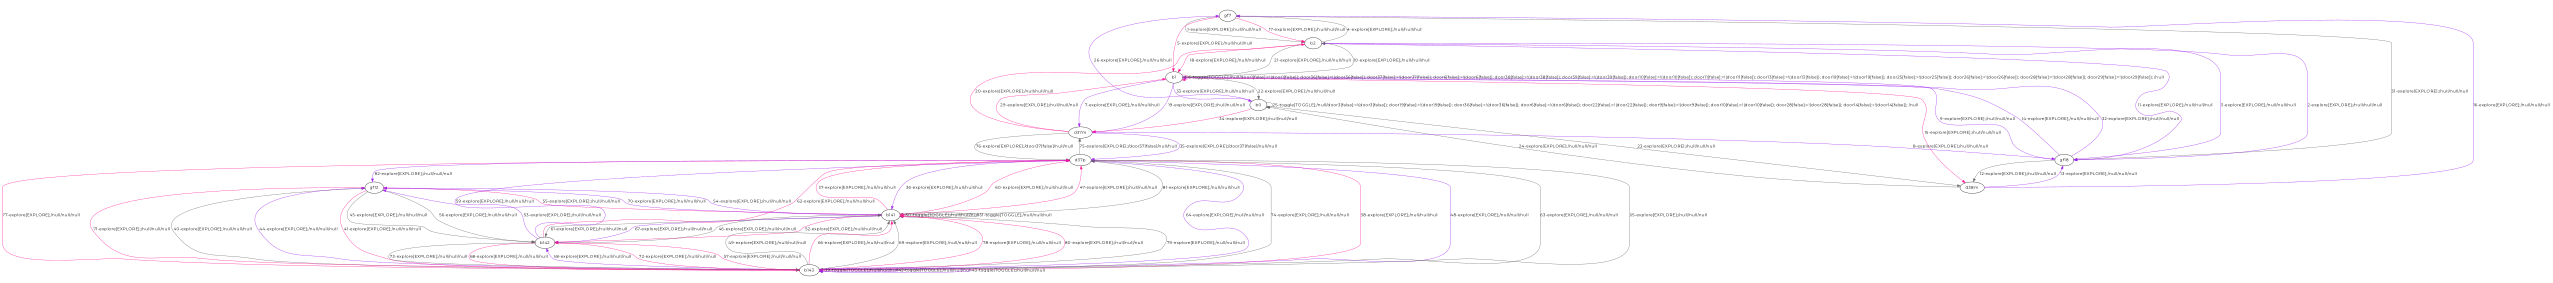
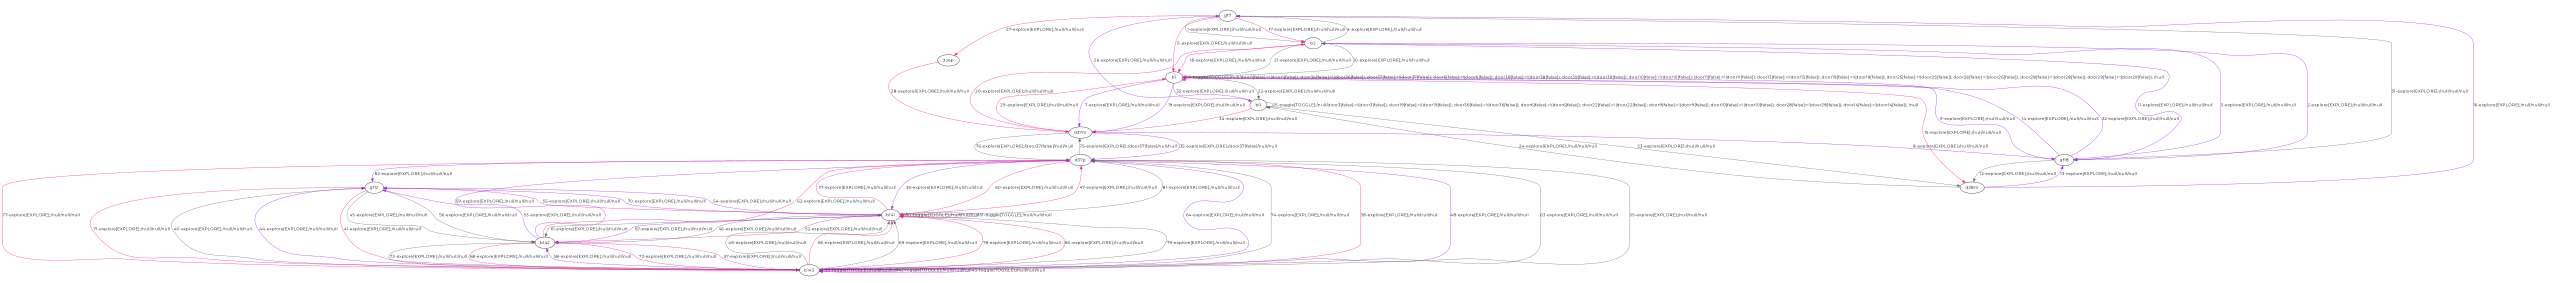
none -> (948, 60)
